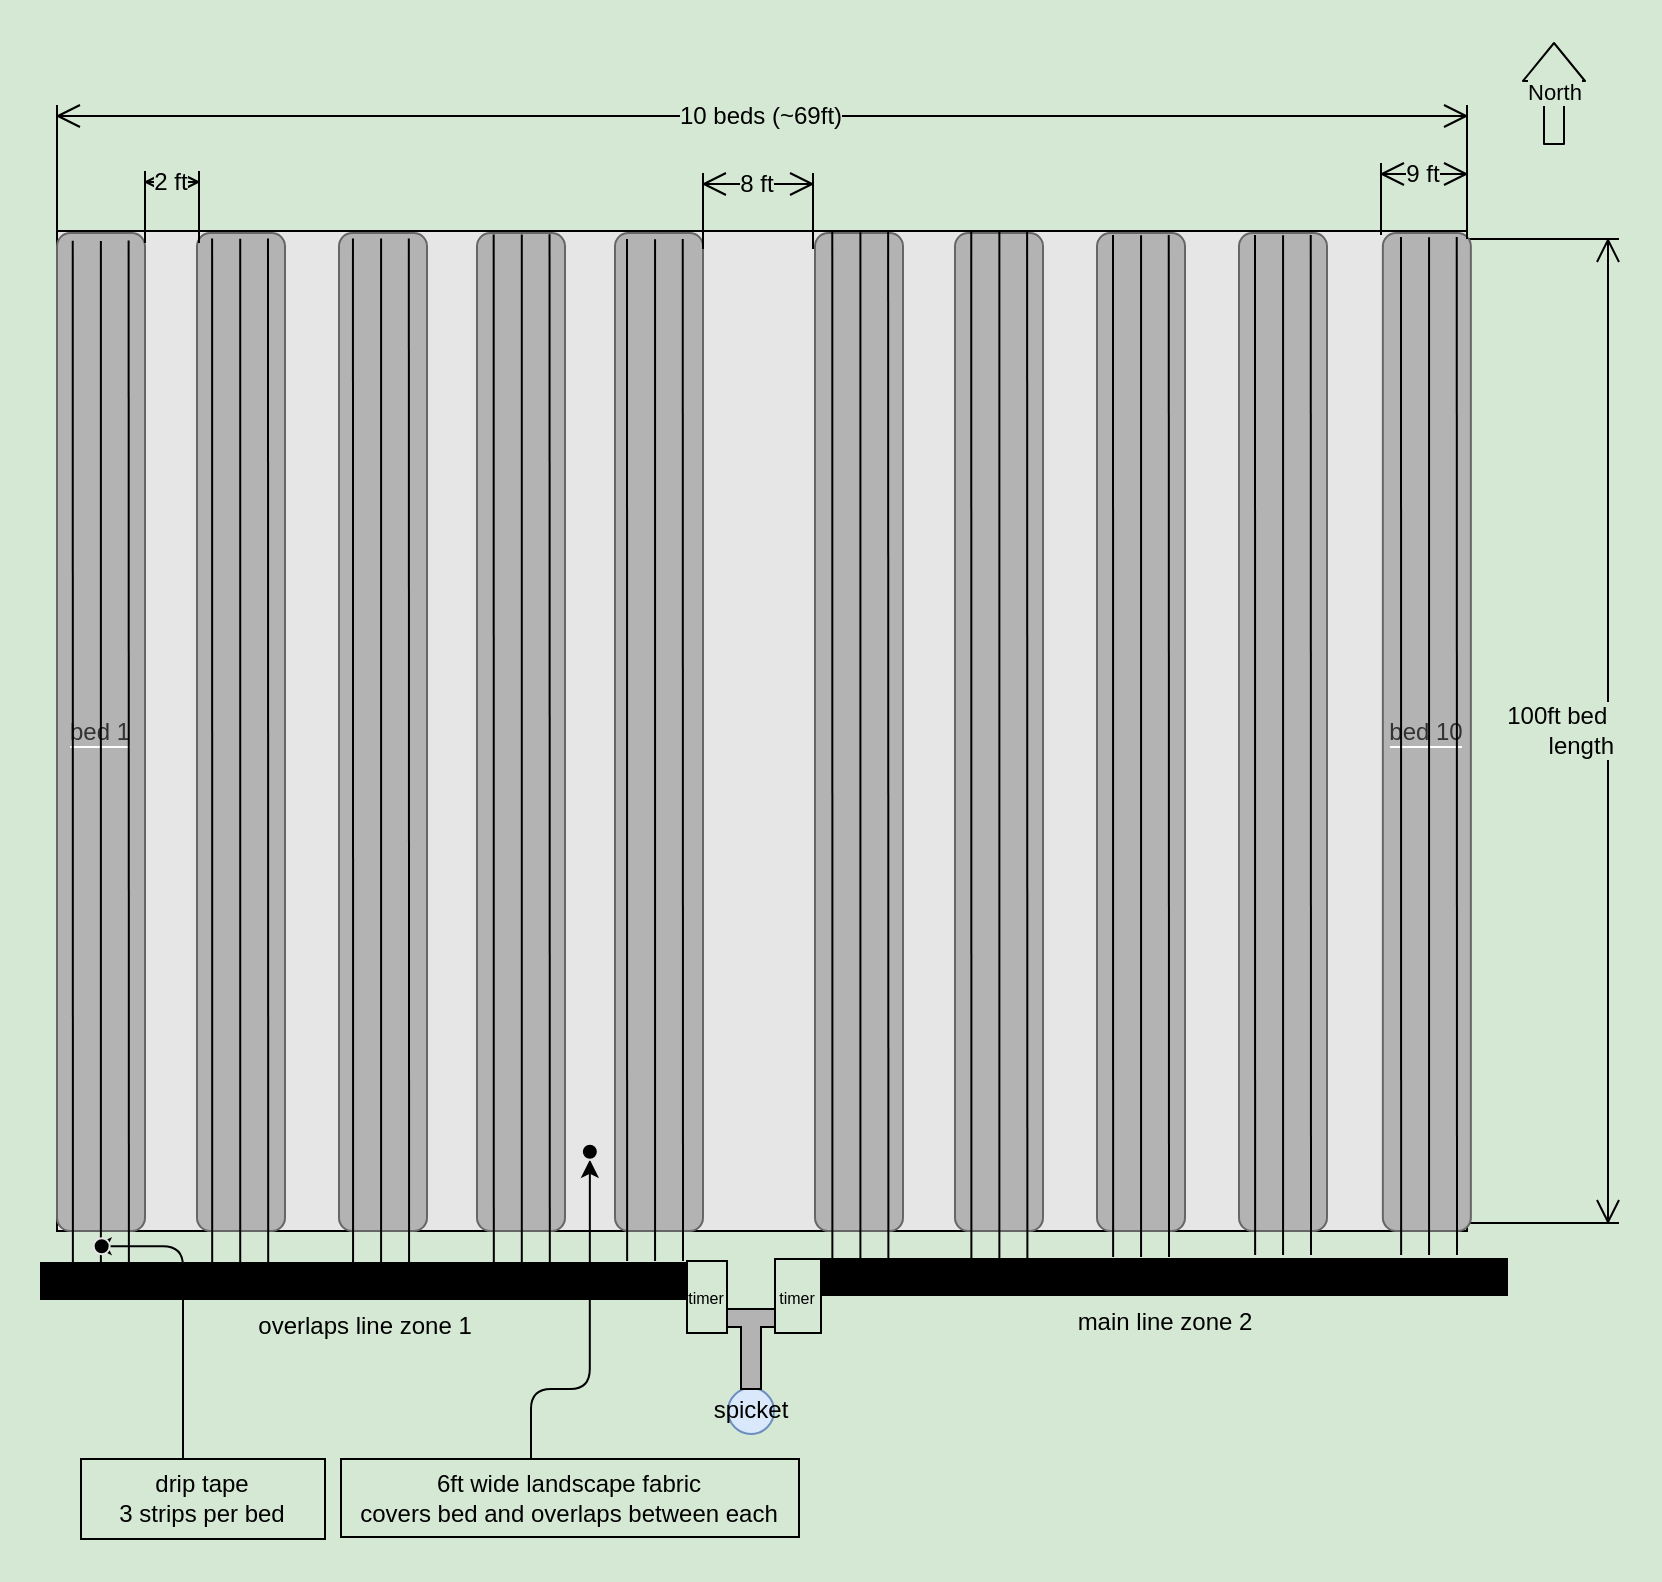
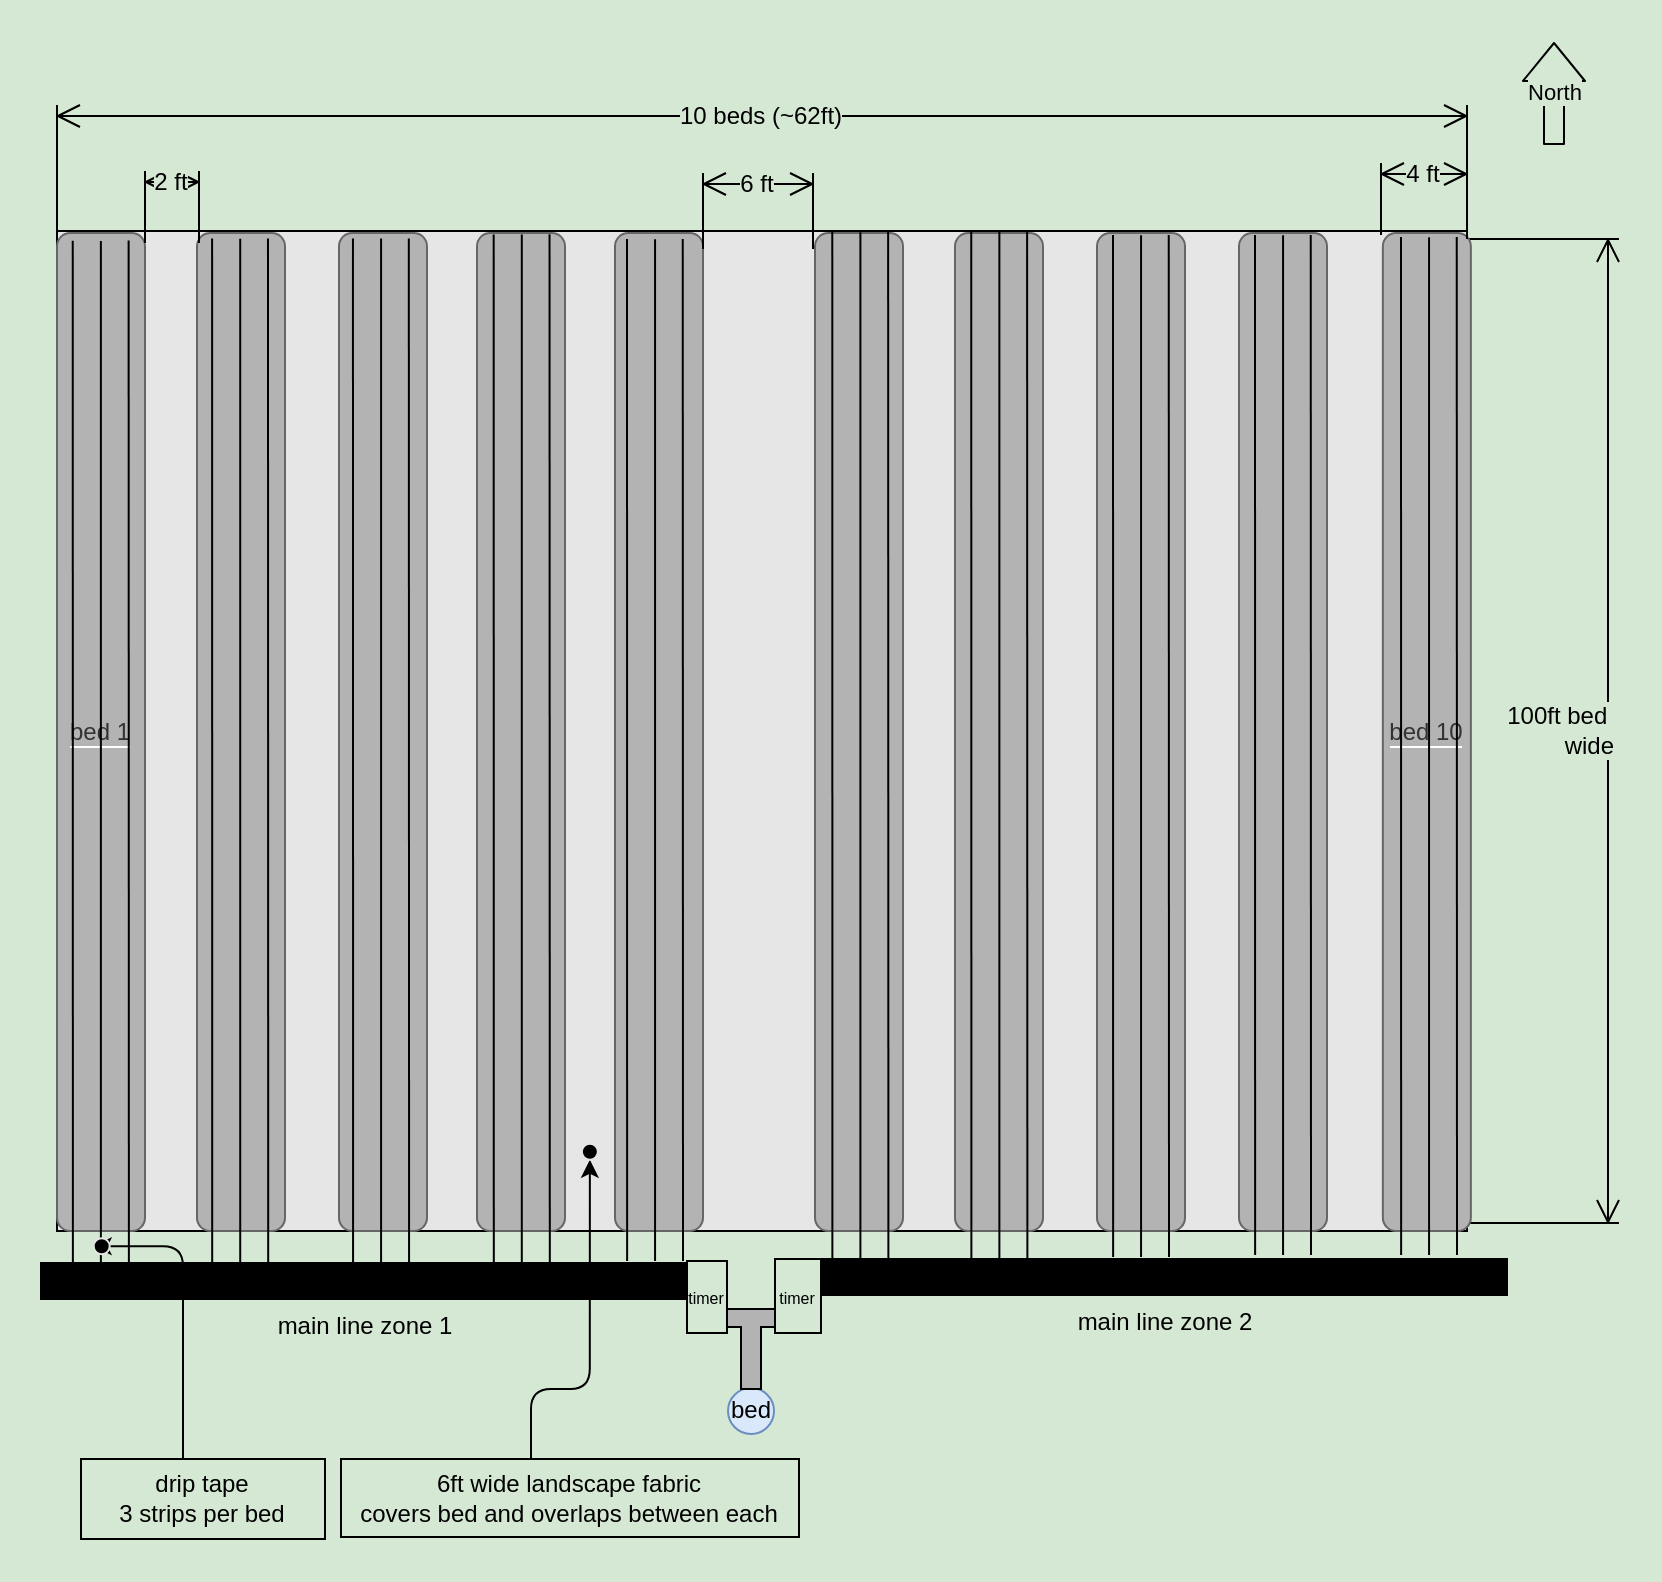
(762, 117) -> (762, 117)
(1424, 175) -> (1424, 175)
(758, 185) -> (758, 185)
(1558, 731) -> (1558, 731)
(366, 1327) -> (366, 1327)
(752, 1411) -> (752, 1411)
